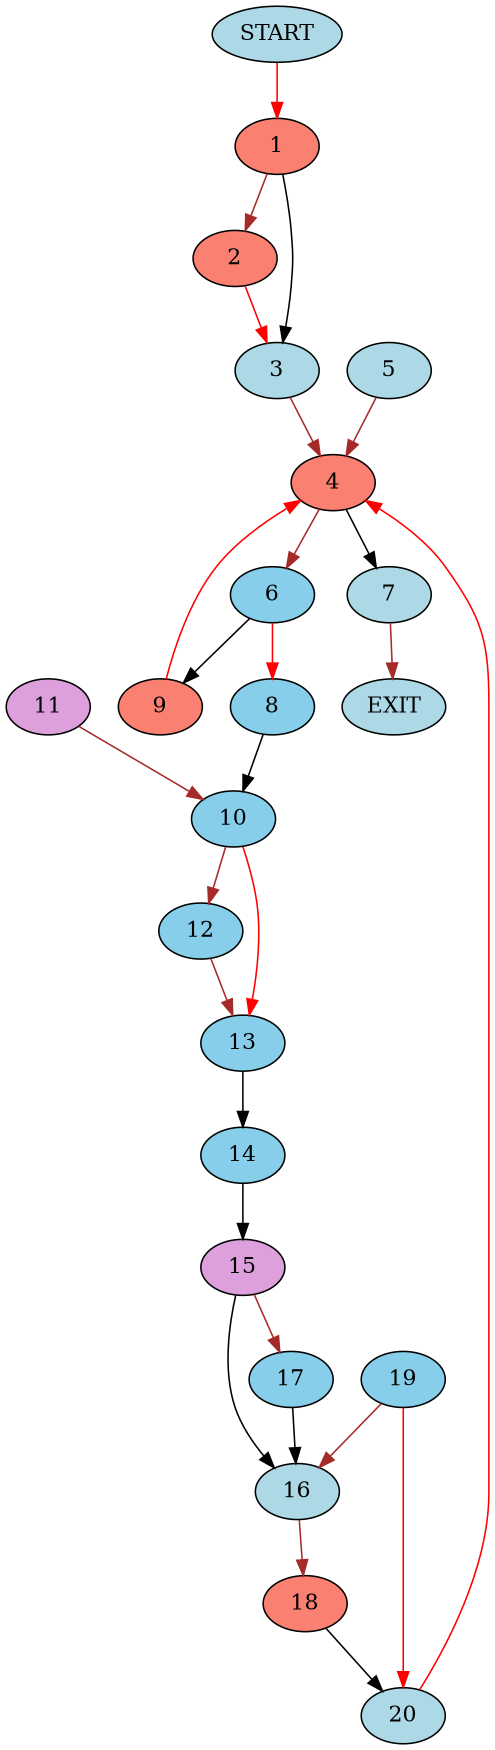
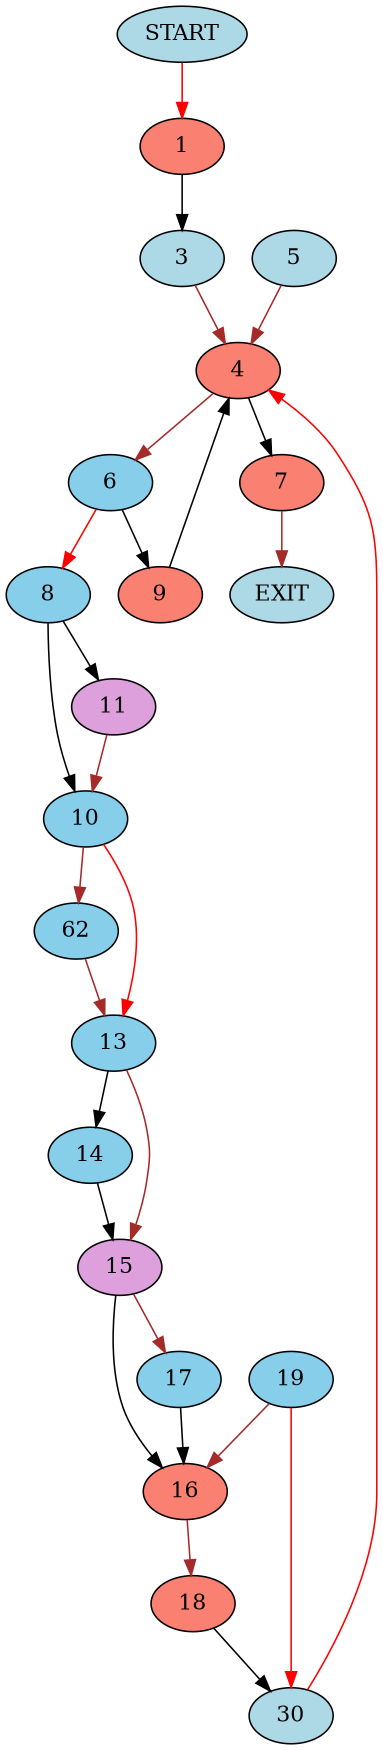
(235, 258) -> none
(207, 580) -> (197, 490)
(389, 595) -> (282, 483)
none -> (77, 644)
(201, 931) -> (76, 931)
none -> (149, 1146)
(297, 1492) -> (185, 1492)
(403, 1716) -> (291, 1716)
